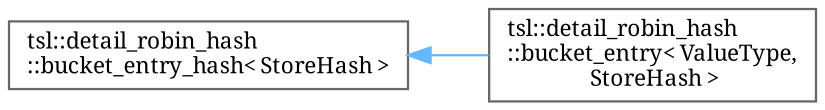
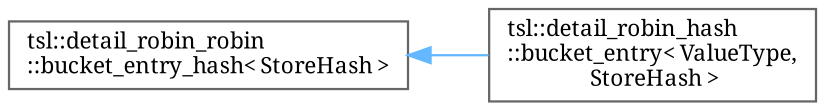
(209, 55) -> (209, 55)
